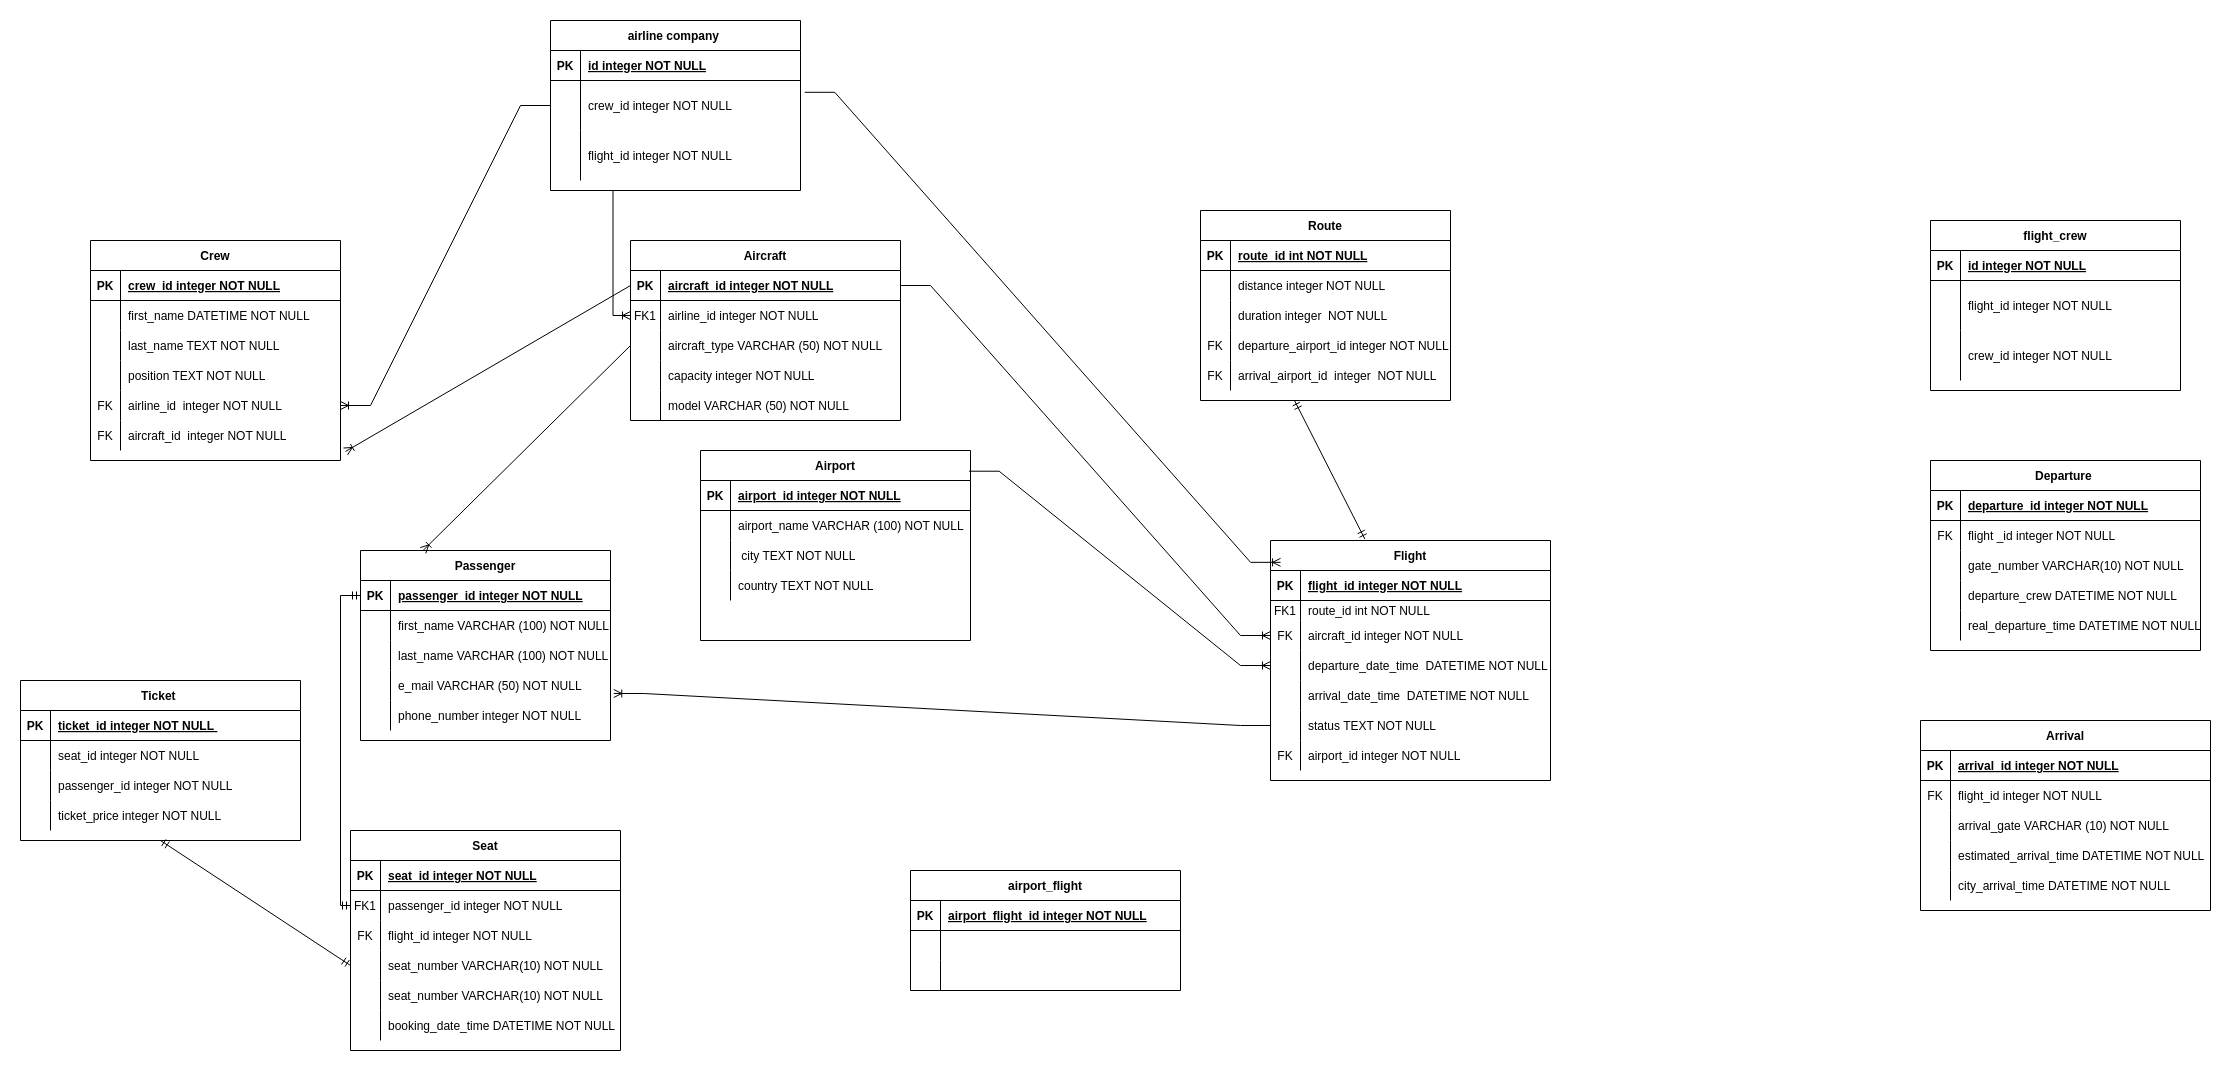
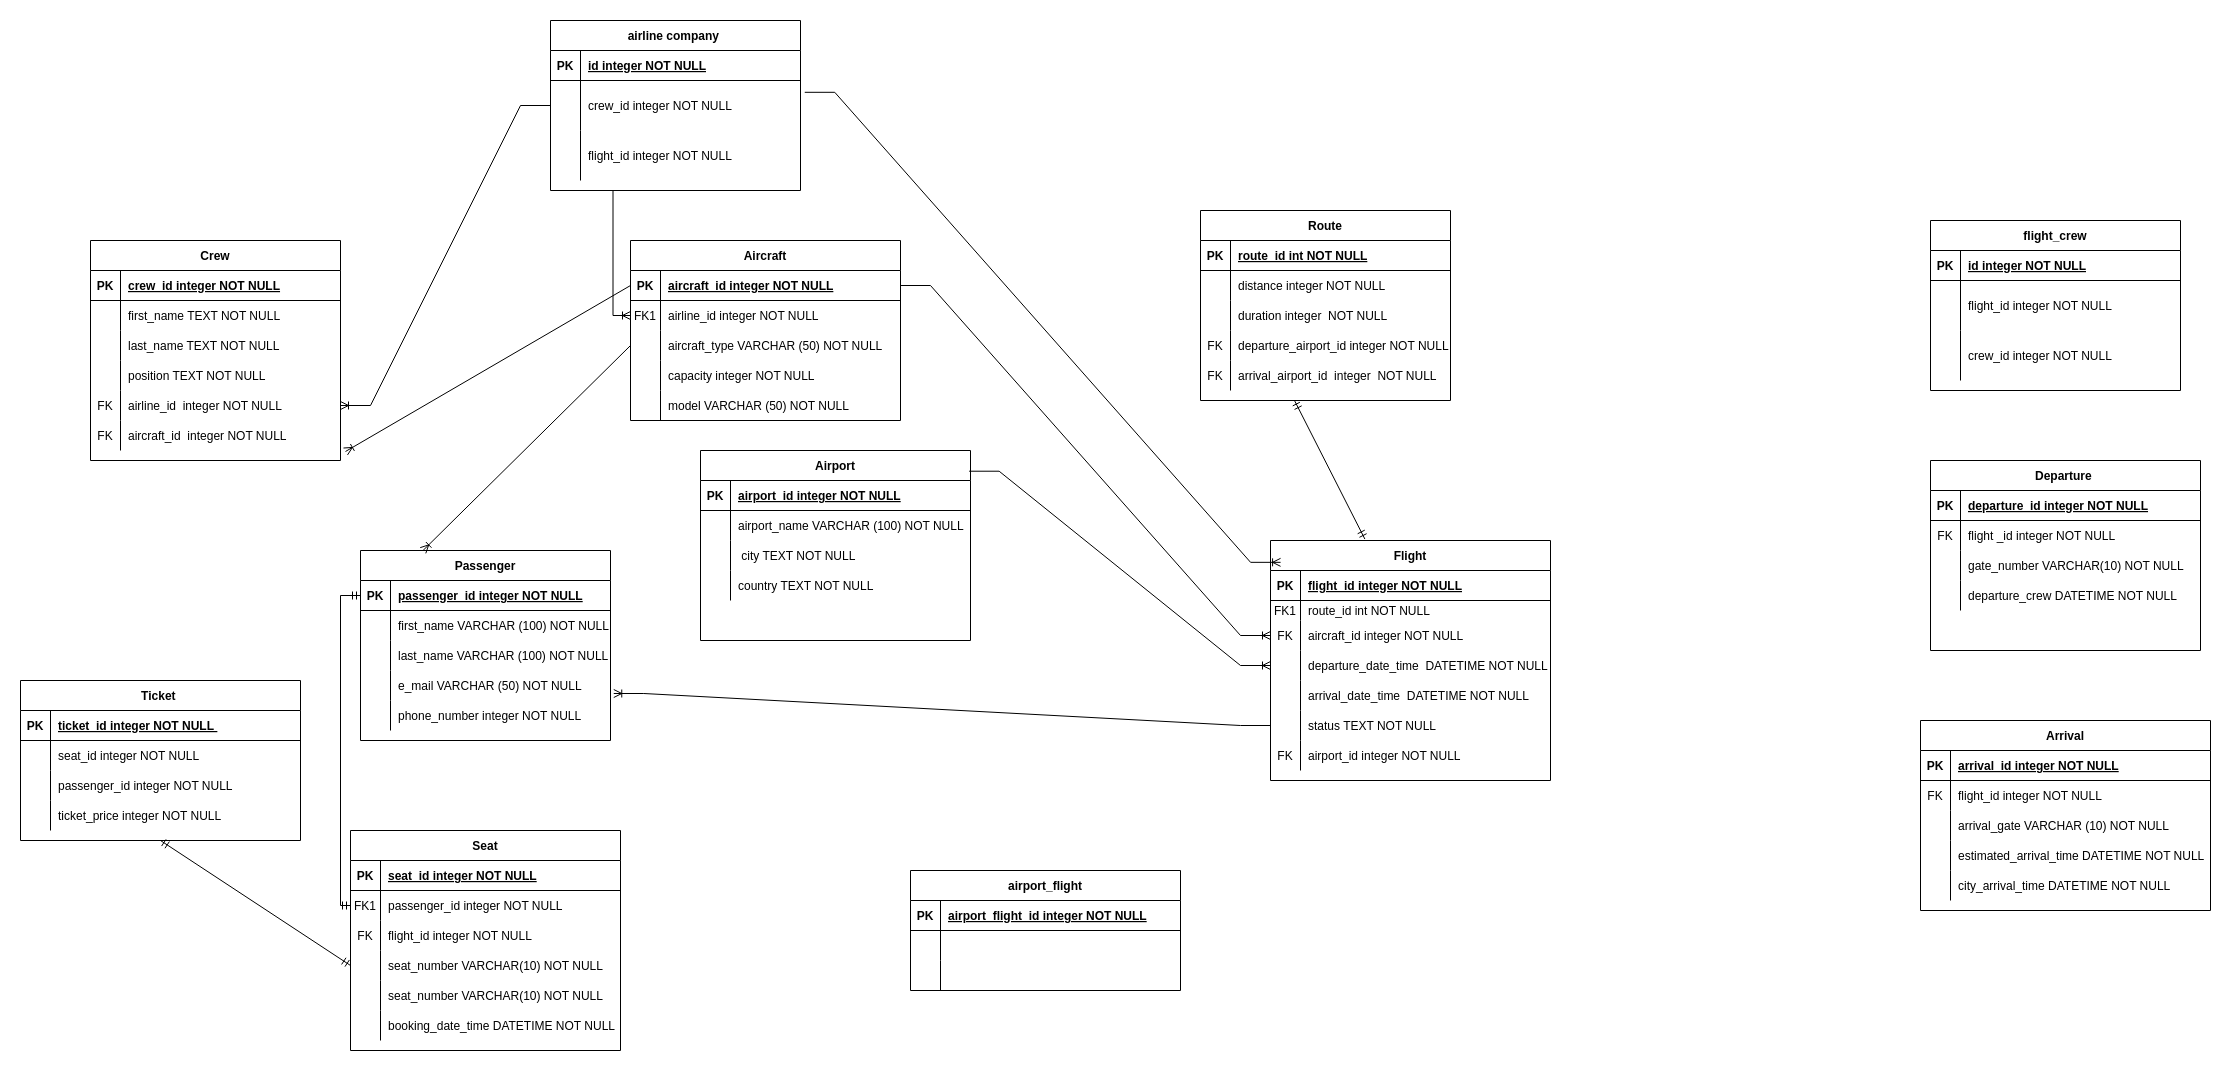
(216, 316) -> (202, 316)
(2081, 626) -> none
